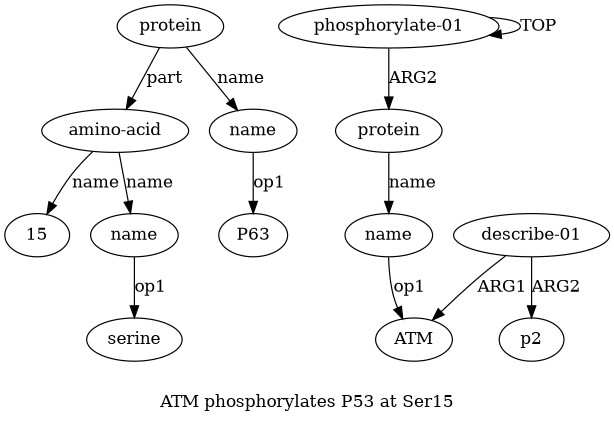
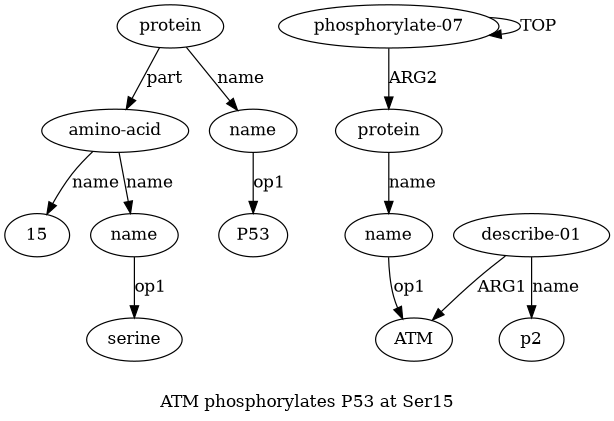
(389, 26) -> (389, 26)
(253, 235) -> (253, 235)
(556, 287) -> (556, 287)
